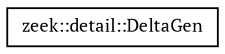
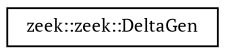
(113, 27) -> (113, 27)
